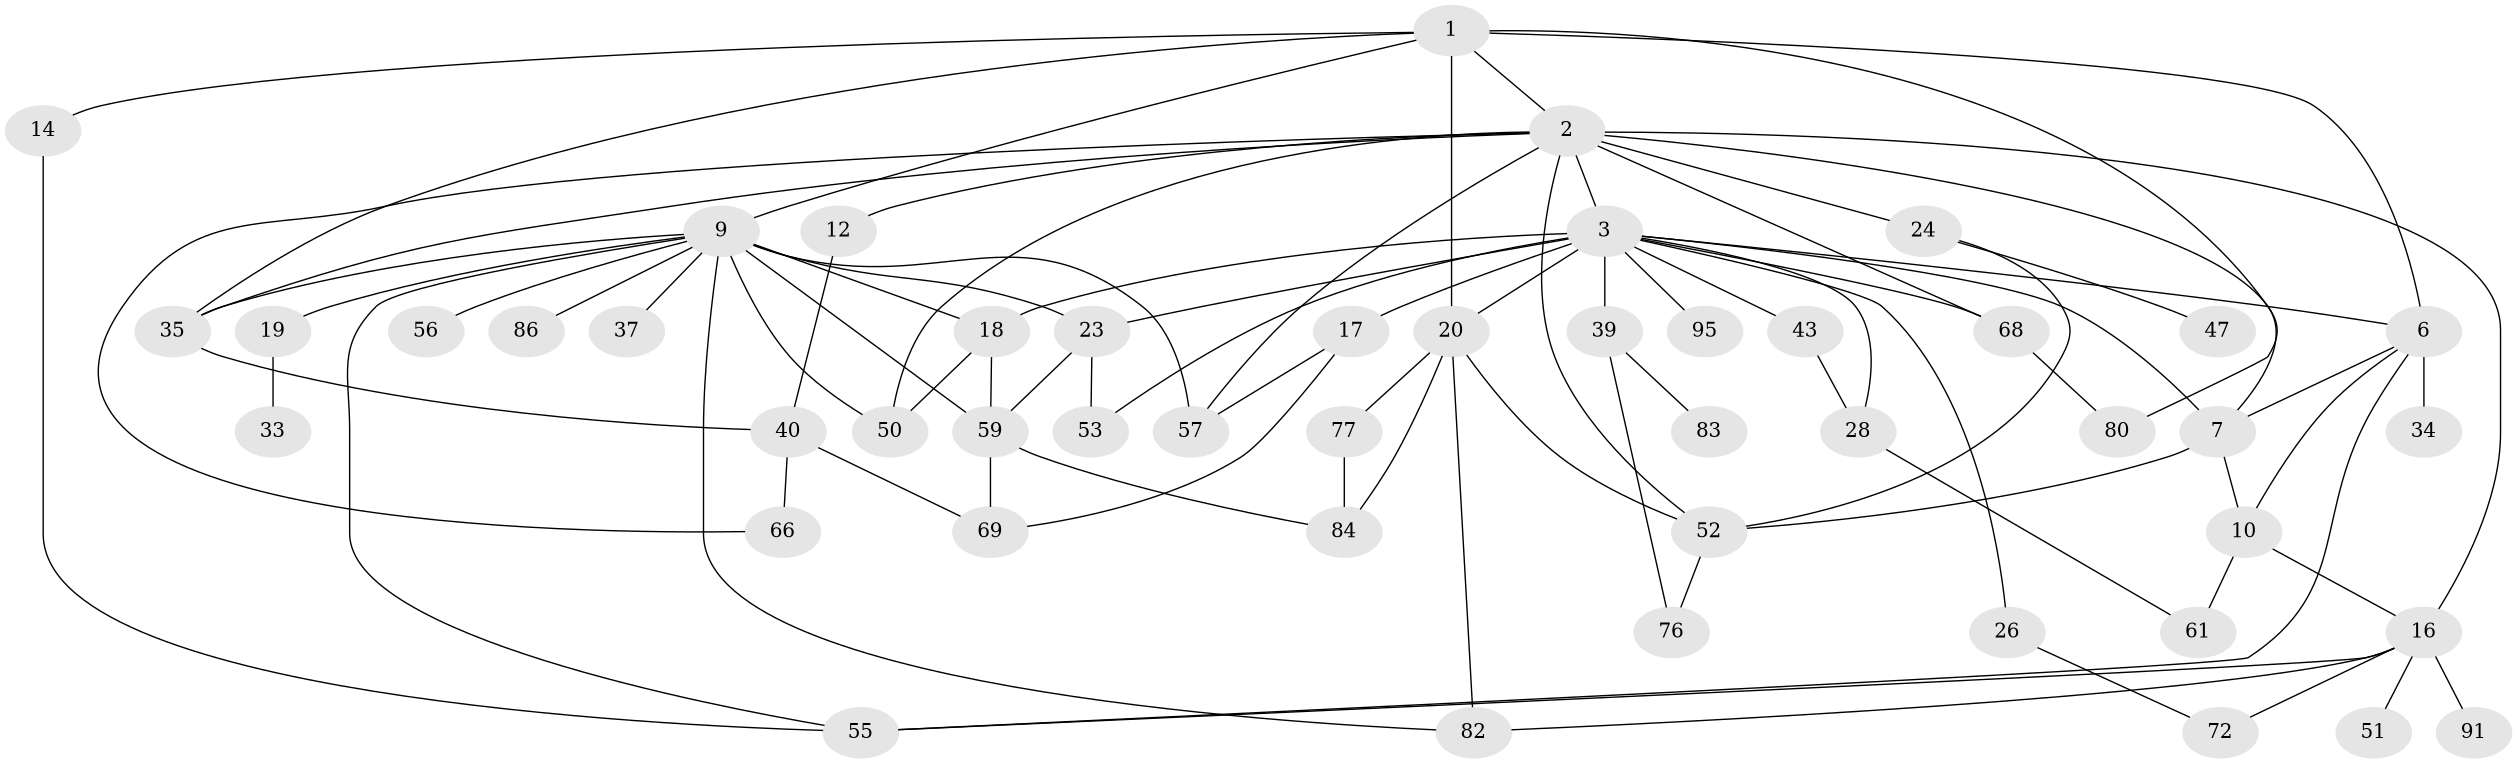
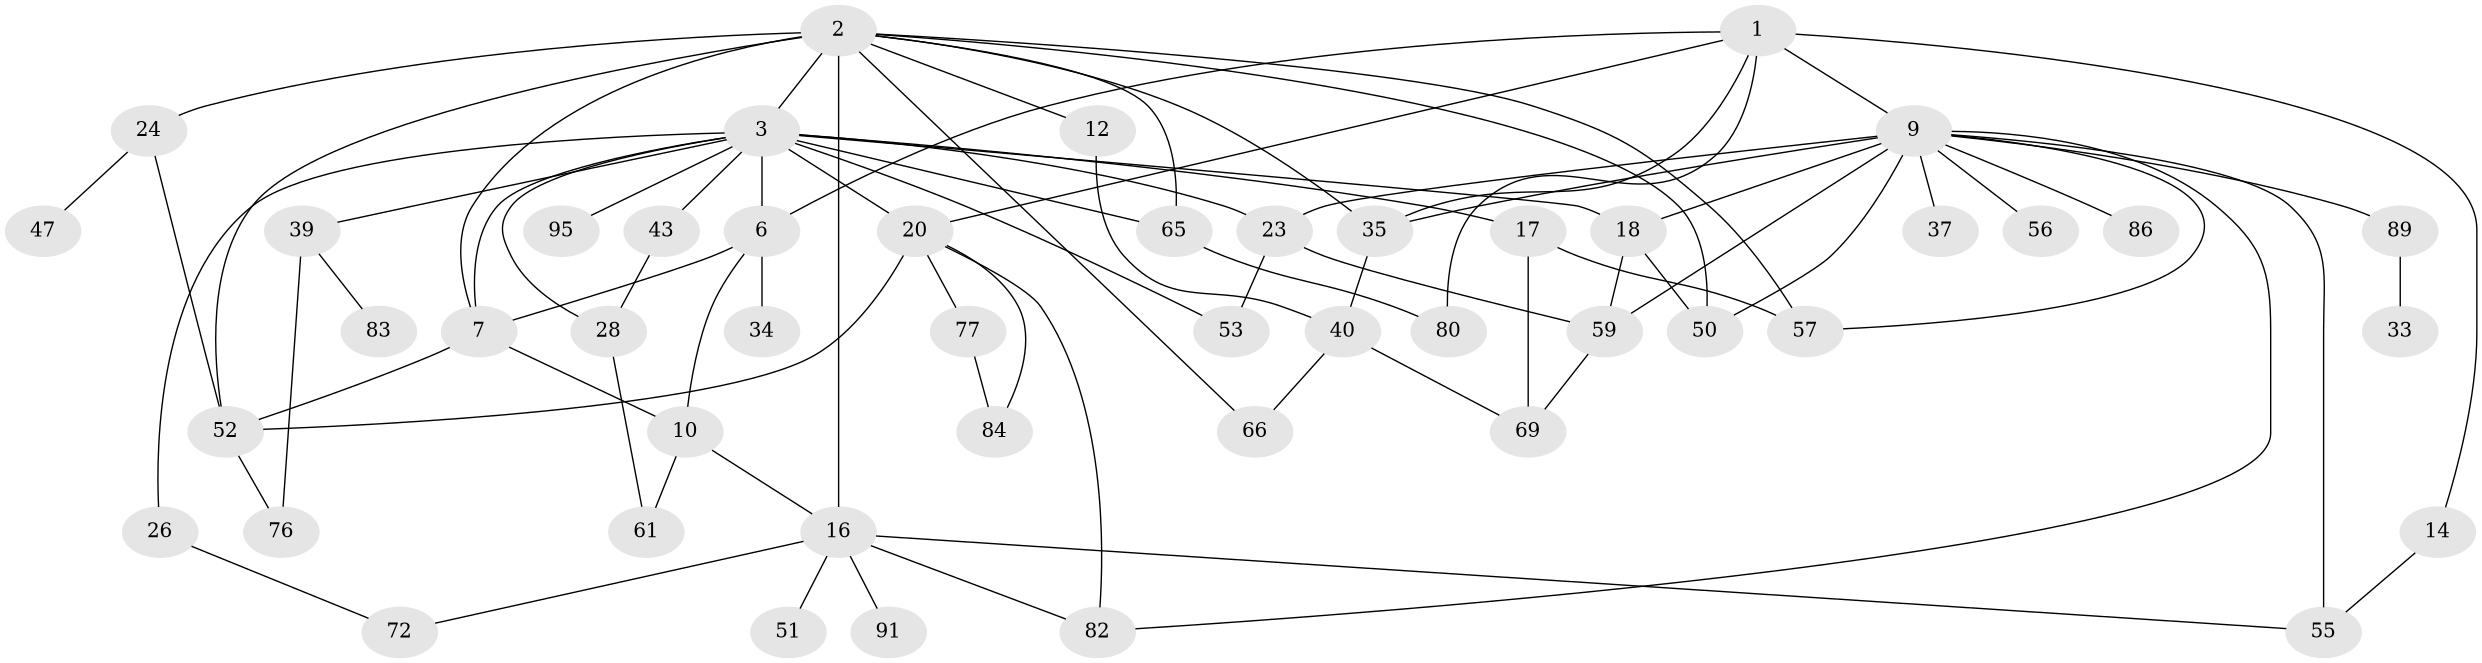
(1510, 81) -> none
(273, 332) -> (2400, 231)
(2012, 332) -> (1174, 231)
(1147, 489) -> none
(1748, 688) -> none
